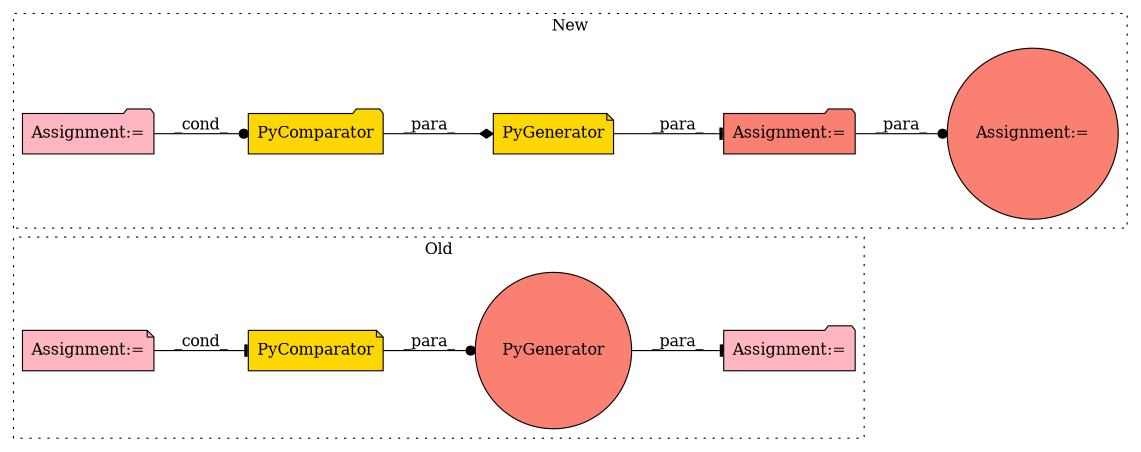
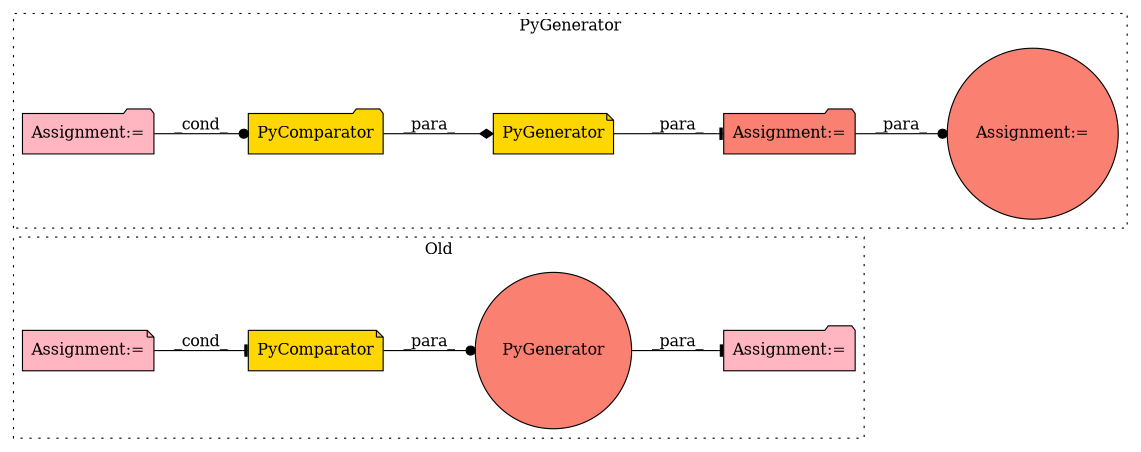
(570, 26) -> (570, 26)
